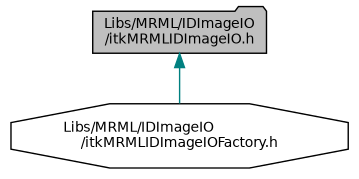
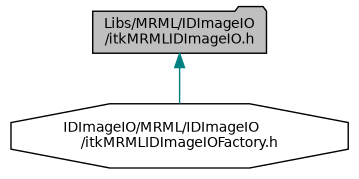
(180, 136) -> (180, 136)
